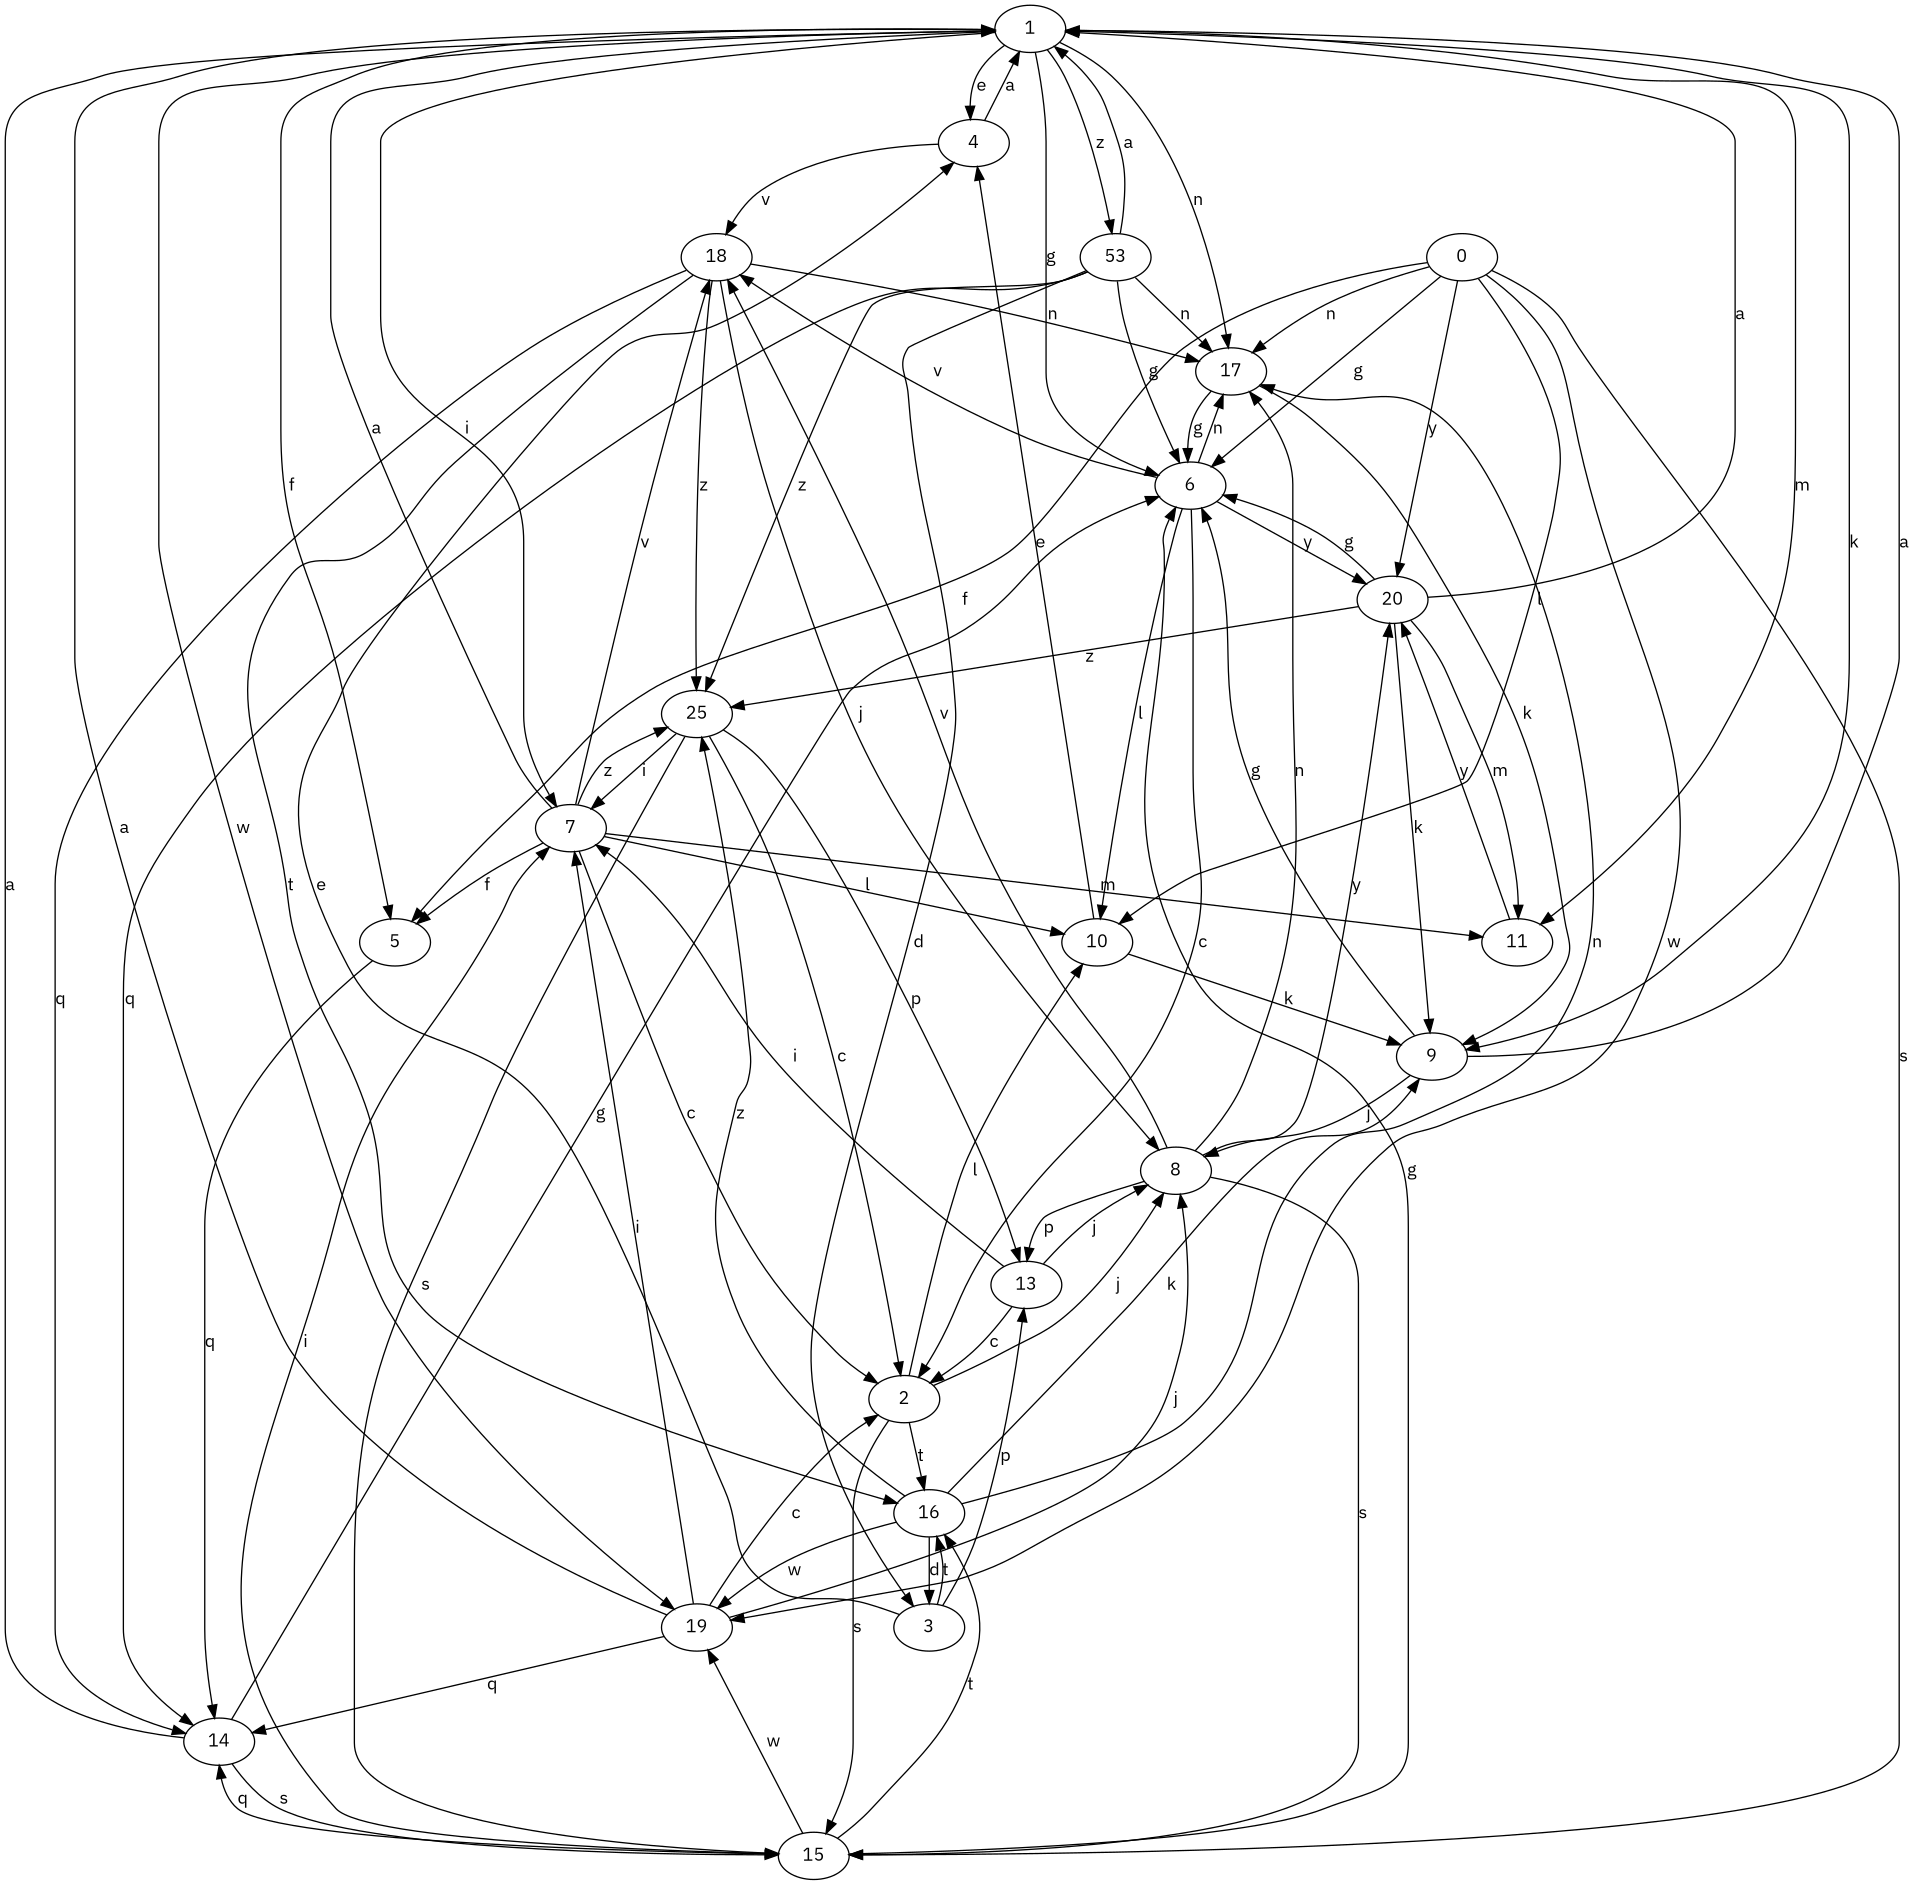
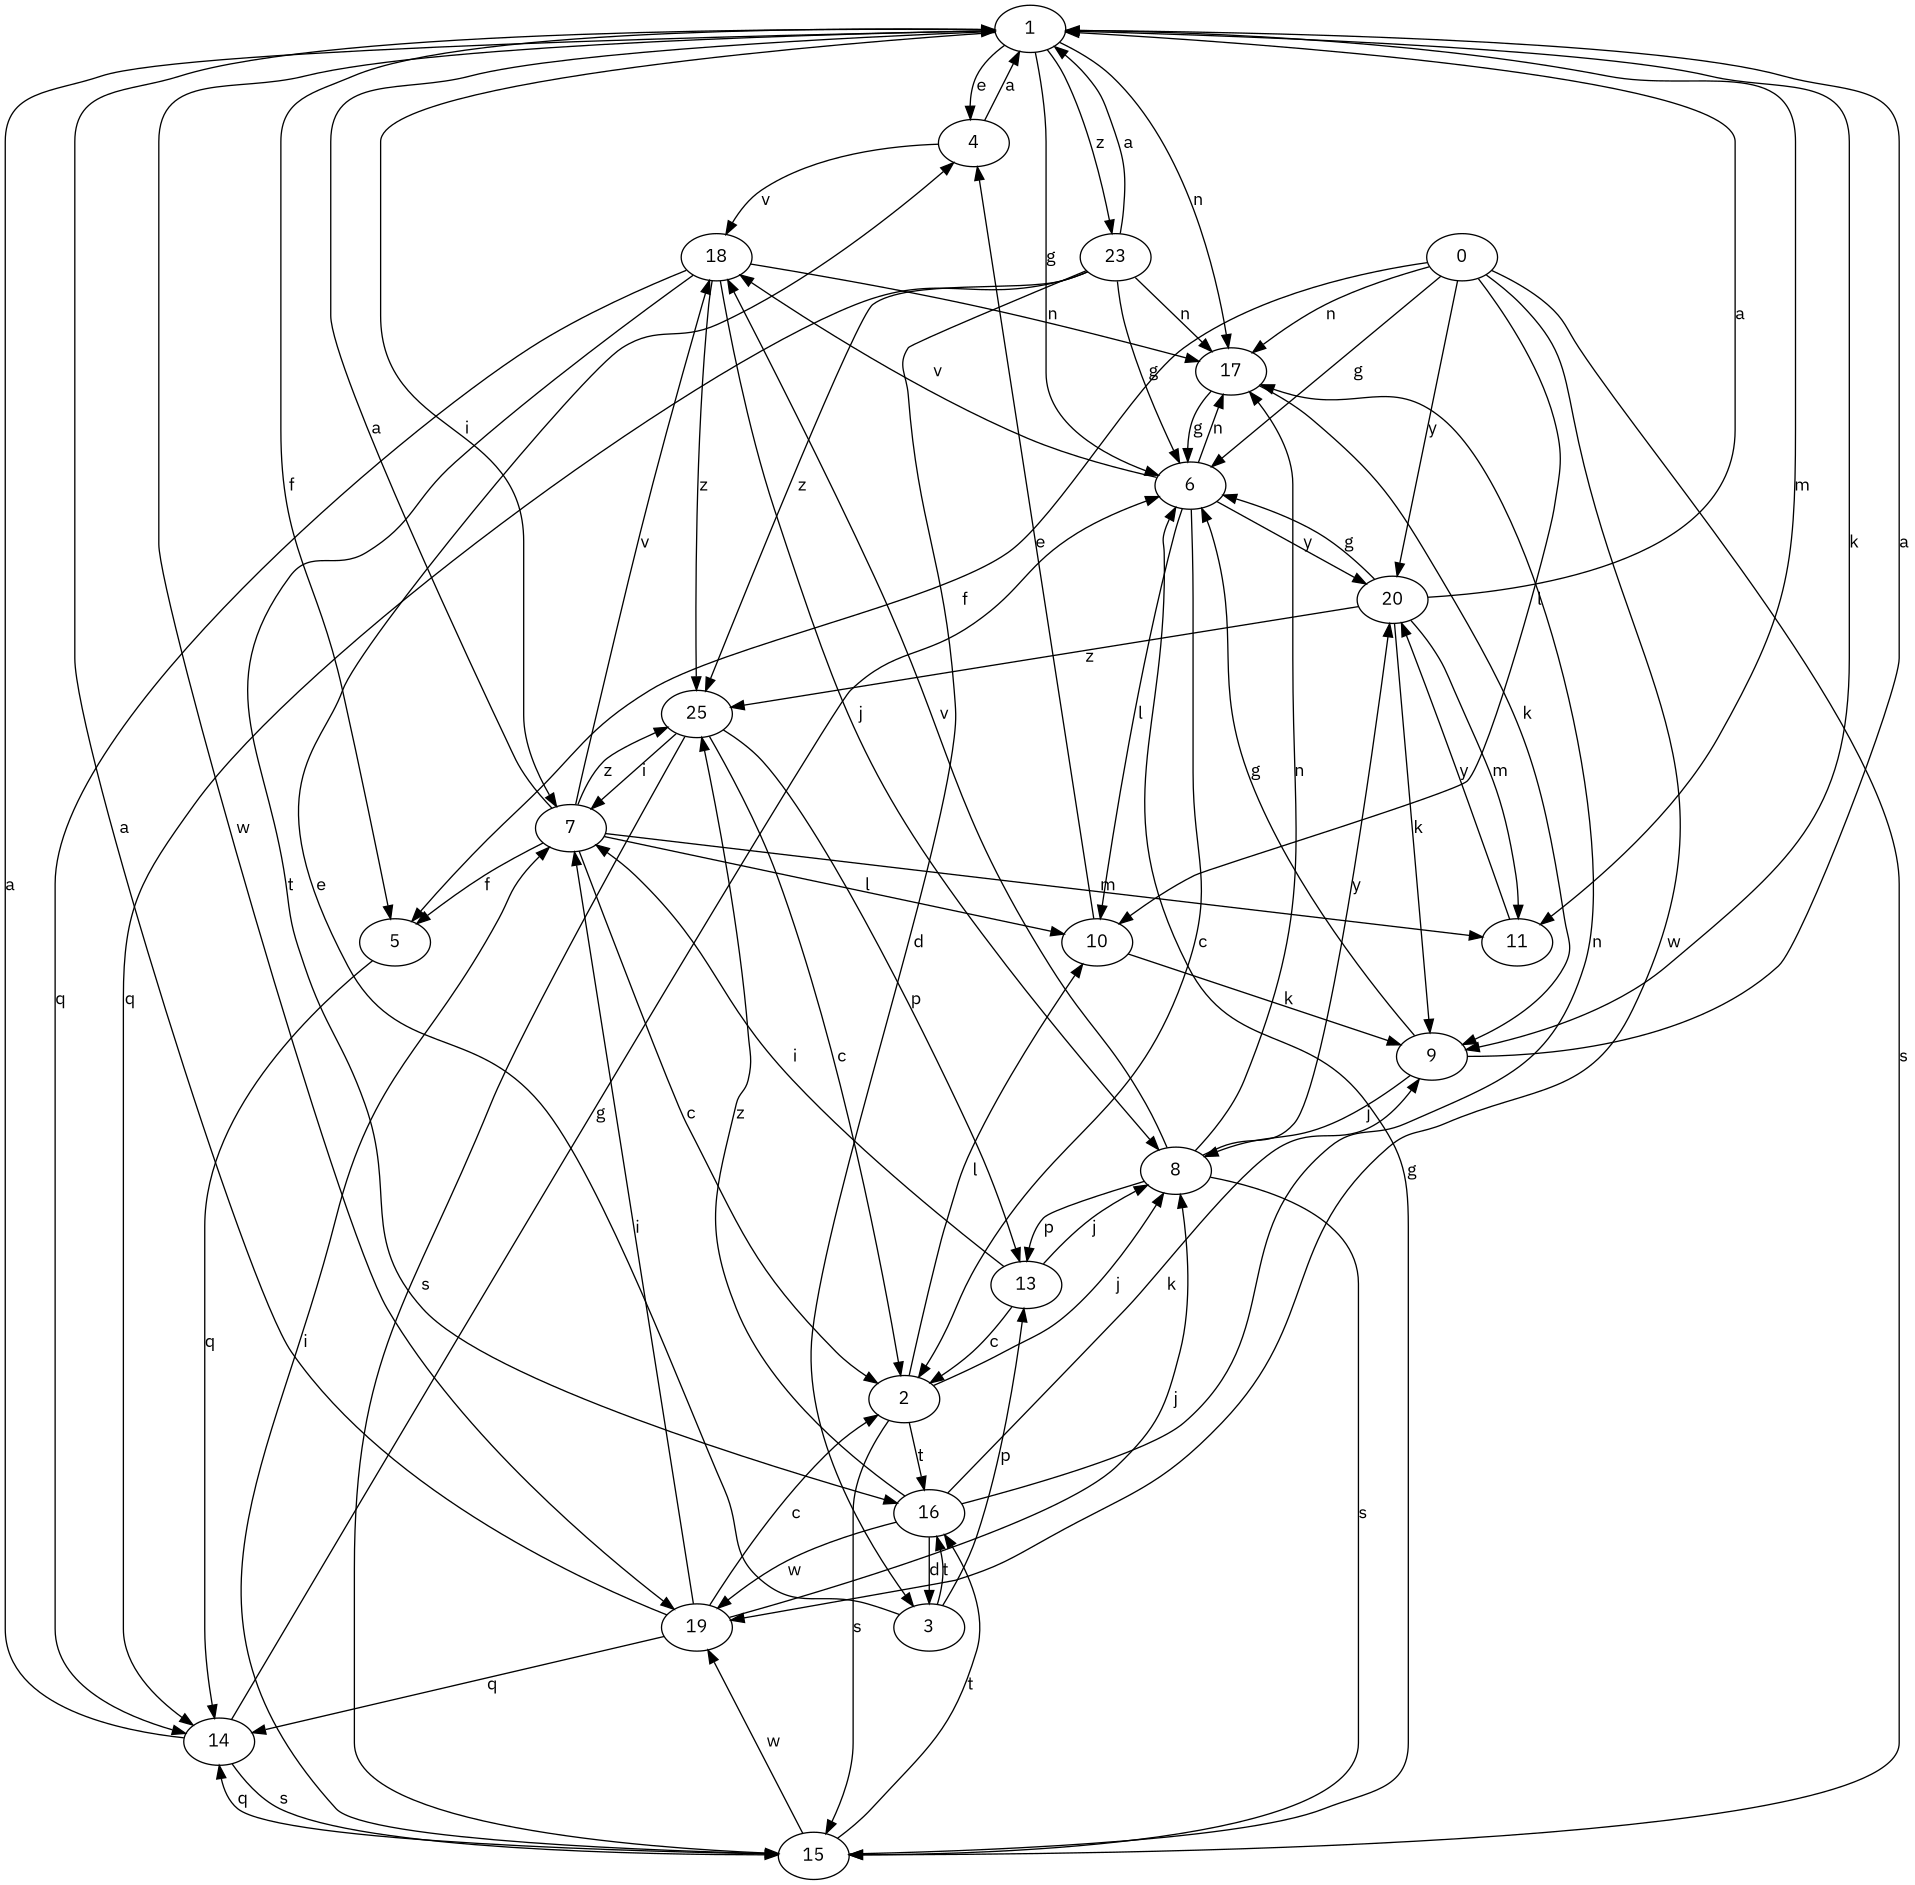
(1116, 257) -> (1116, 257)
